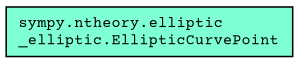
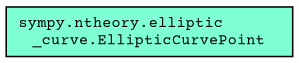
(149, 32) -> (149, 32)
